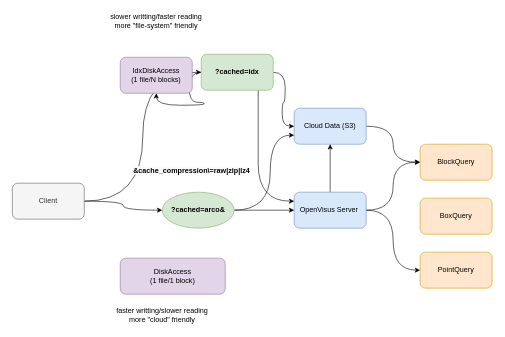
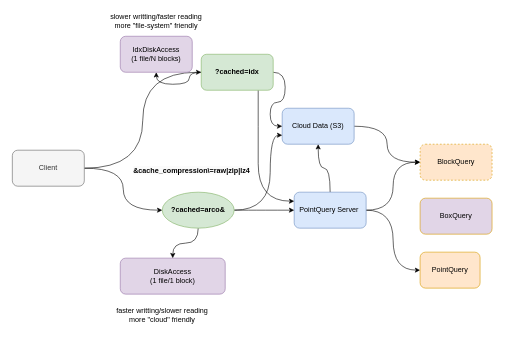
(156, 75) -> (156, 54)
(330, 126) -> (318, 126)
(456, 162) -> (456, 162)
(48, 201) -> (48, 168)
(330, 210) -> (330, 210)
(456, 216) -> (456, 216)
none -> (188, 243)
(456, 270) -> (450, 270)
